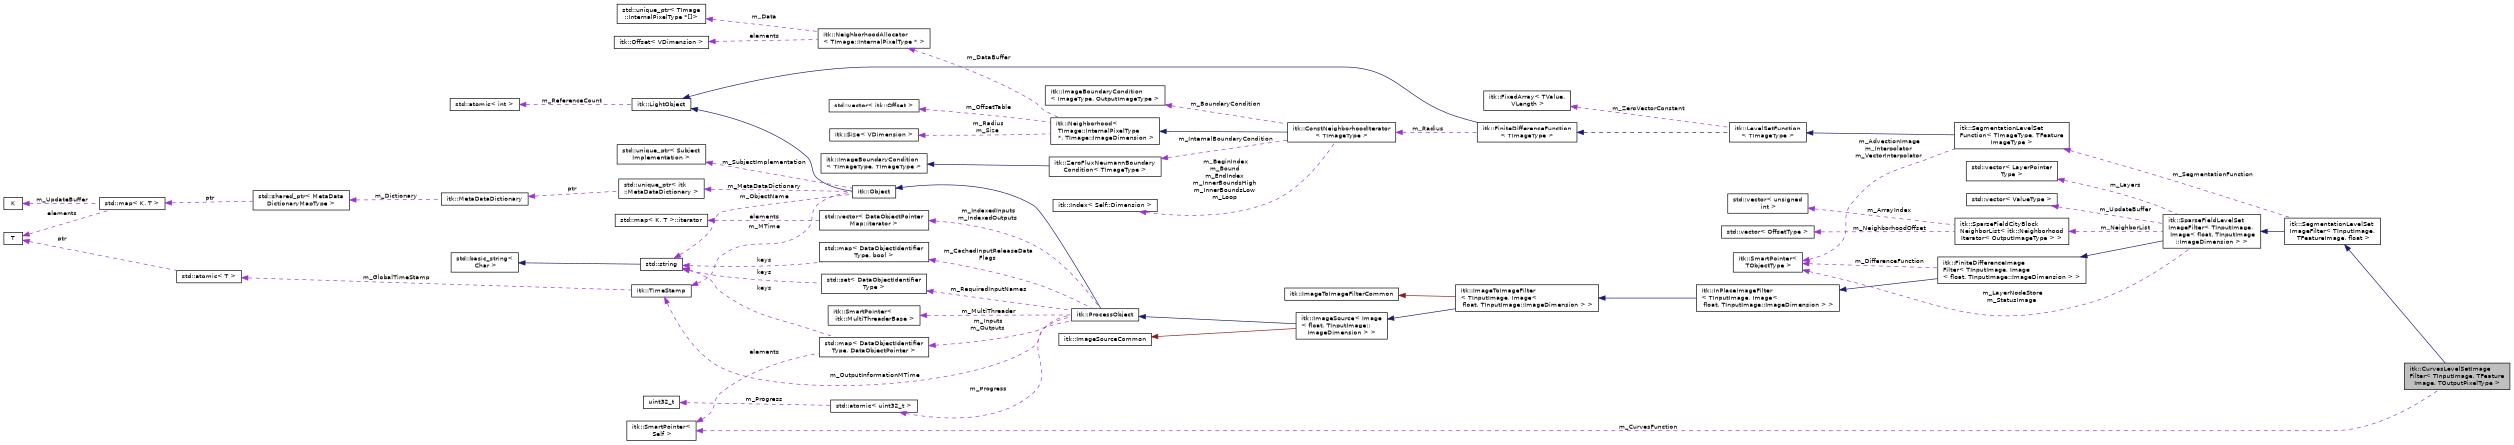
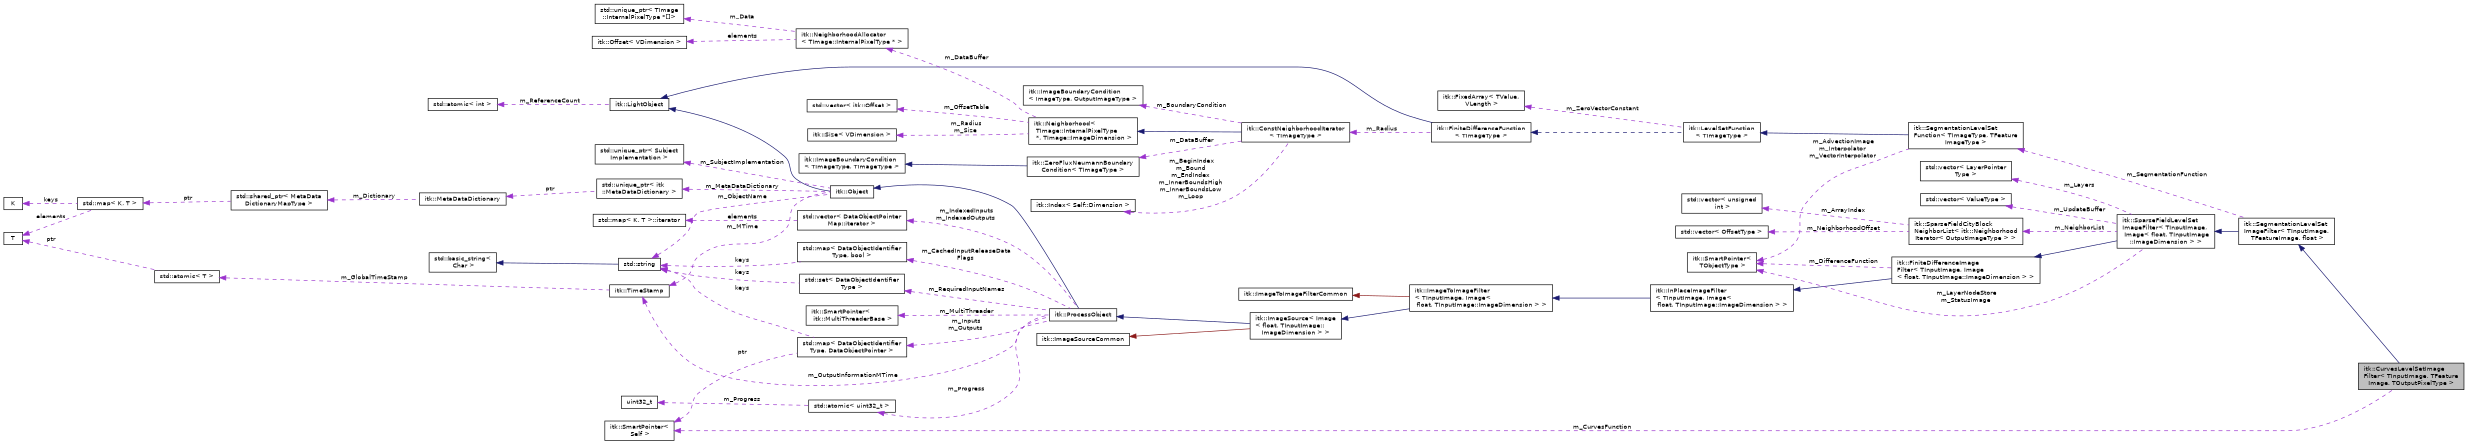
(1225, 139) -> (1191, 140)
(61, 200) -> (50, 200)
(763, 352) -> (741, 352)
